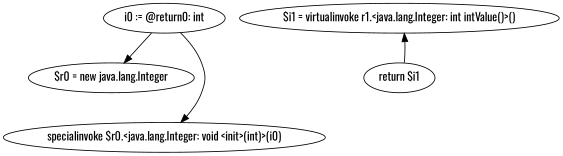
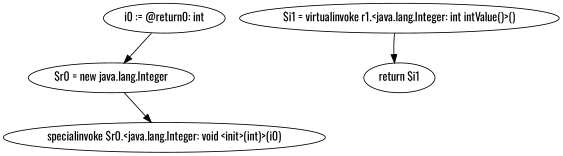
(405, 52) -> (394, 44)
(205, 73) -> (135, 104)
